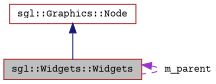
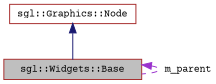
(73, 69) -> (73, 69)
